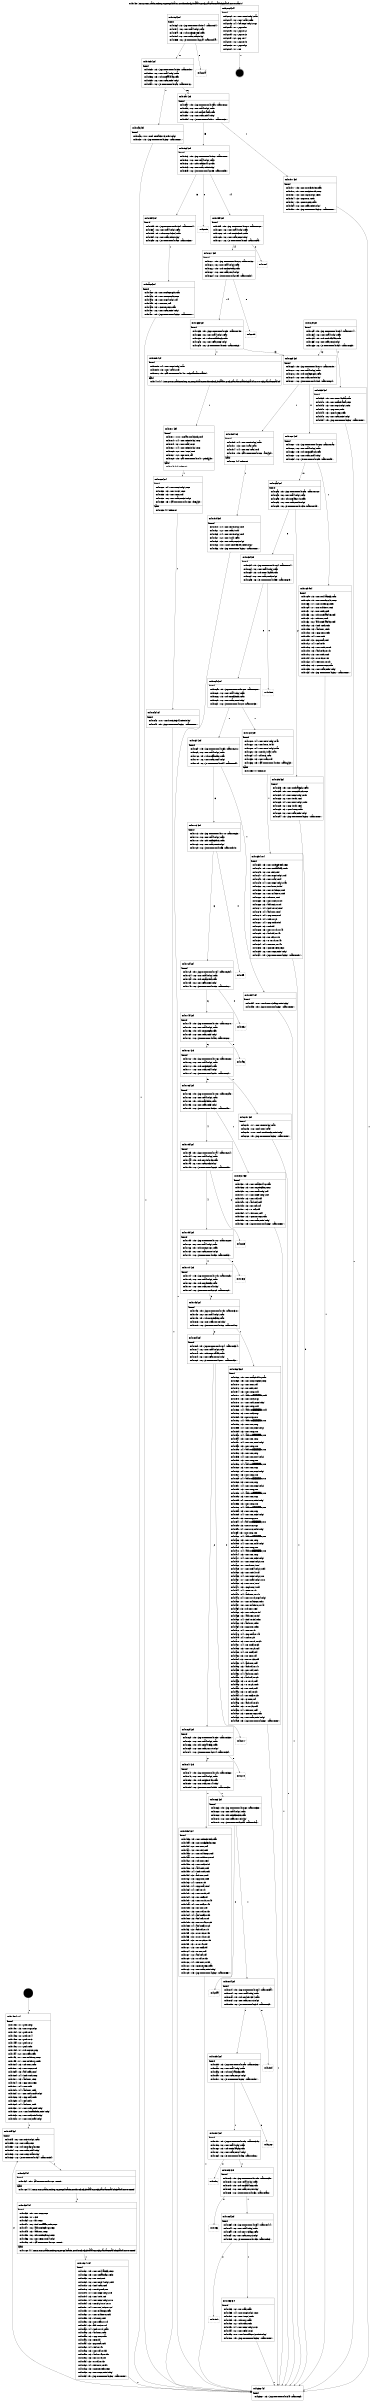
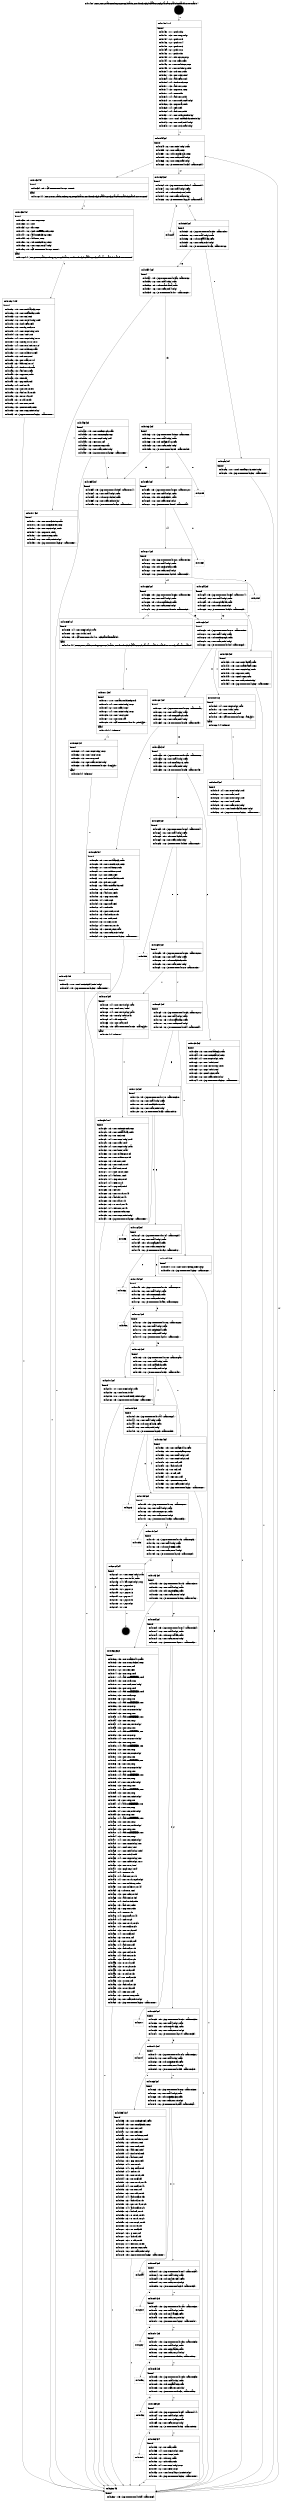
none -> (179, 171)
(169, 262) -> (106, 467)
none -> (149, 1561)
